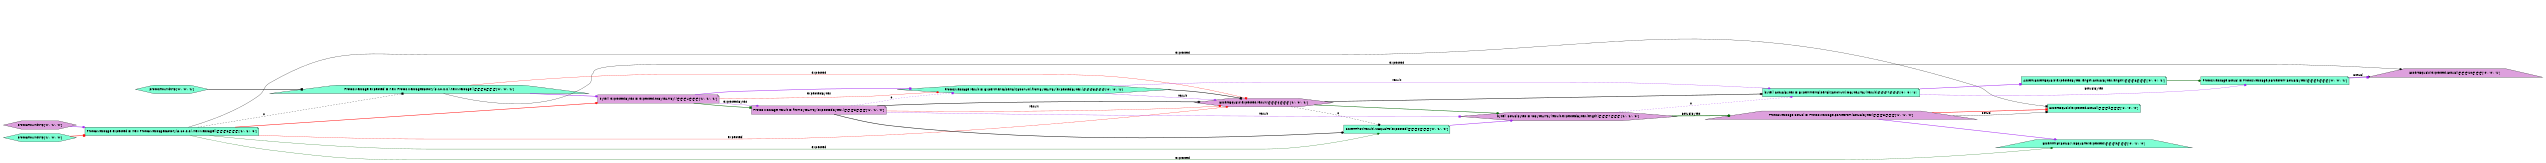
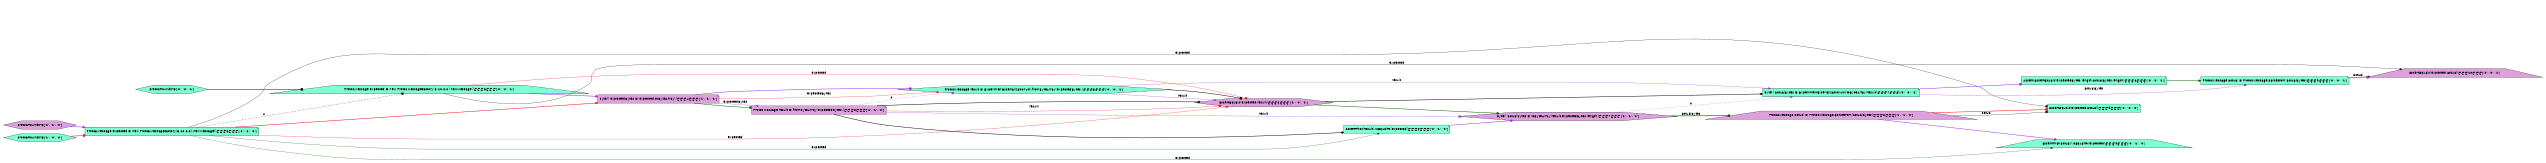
(1335, 115) -> none
